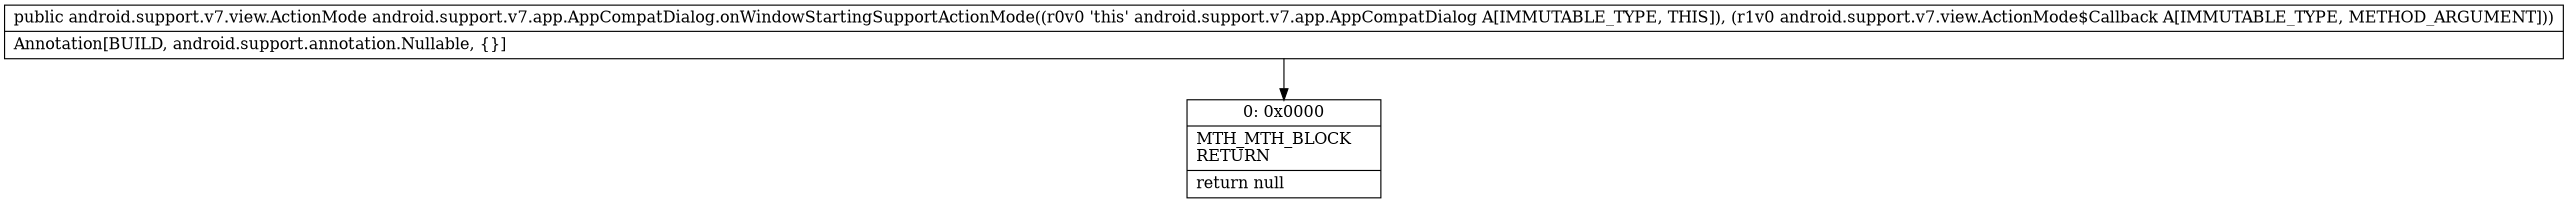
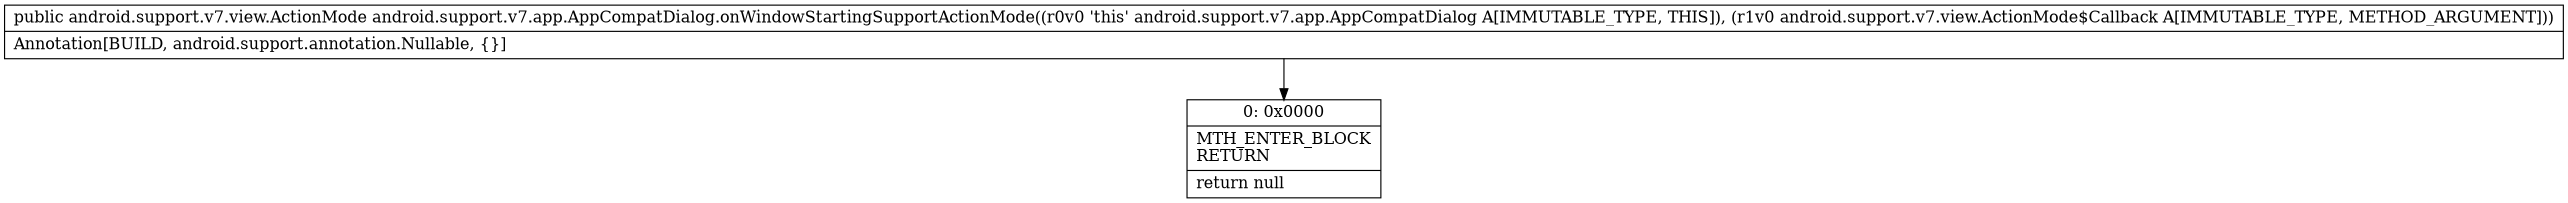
(1274, 139) -> (1284, 139)
